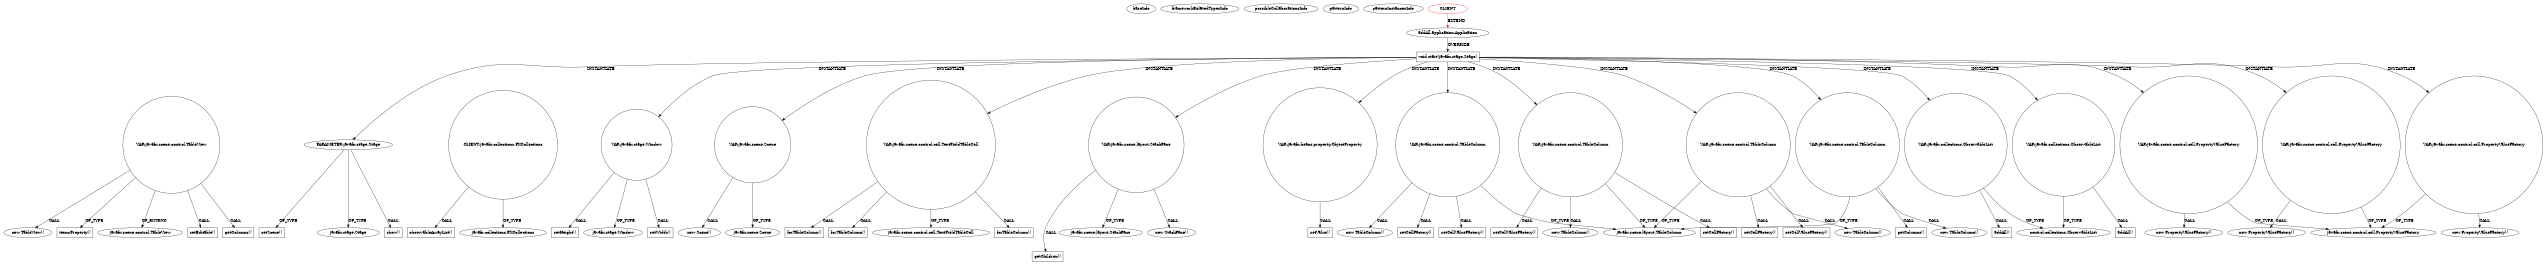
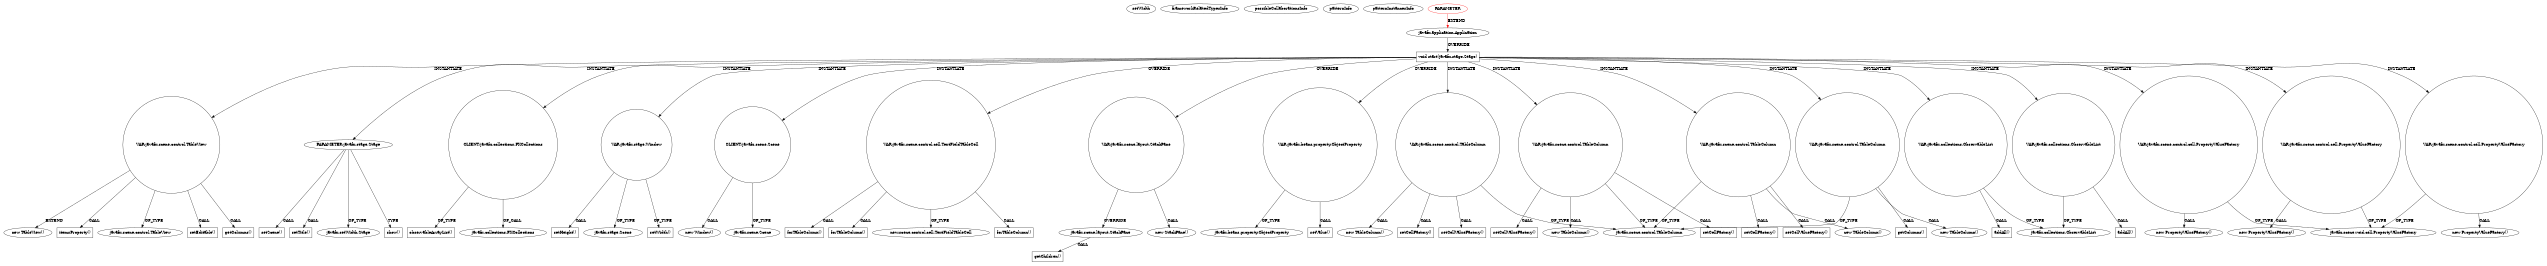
(1141, 9) -> (1141, 9)
(1448, 9) -> (1448, 9)
(1448, 33) -> (1448, 33)
none -> (810, 60)
none -> (844, 64)
(1159, 69) -> (1159, 69)
(1328, 69) -> (1328, 69)
(1426, 69) -> (1426, 69)
(753, 145) -> (753, 145)
(1060, 204) -> (1076, 244)
(54, 221) -> (54, 221)
(94, 221) -> (94, 221)
(154, 221) -> (154, 221)
(288, 221) -> (288, 221)
(393, 221) -> (393, 221)
(447, 221) -> (447, 221)
(512, 221) -> (512, 221)
(663, 221) -> (663, 221)
(1115, 221) -> (1115, 221)
none -> (301, 233)
(348, 233) -> (348, 233)
(613, 233) -> (613, 233)
(699, 233) -> (699, 233)
(931, 233) -> (931, 233)
none -> (1252, 233)
(1649, 233) -> (1649, 233)
(2064, 233) -> (2064, 233)
(2373, 233) -> (2373, 233)
